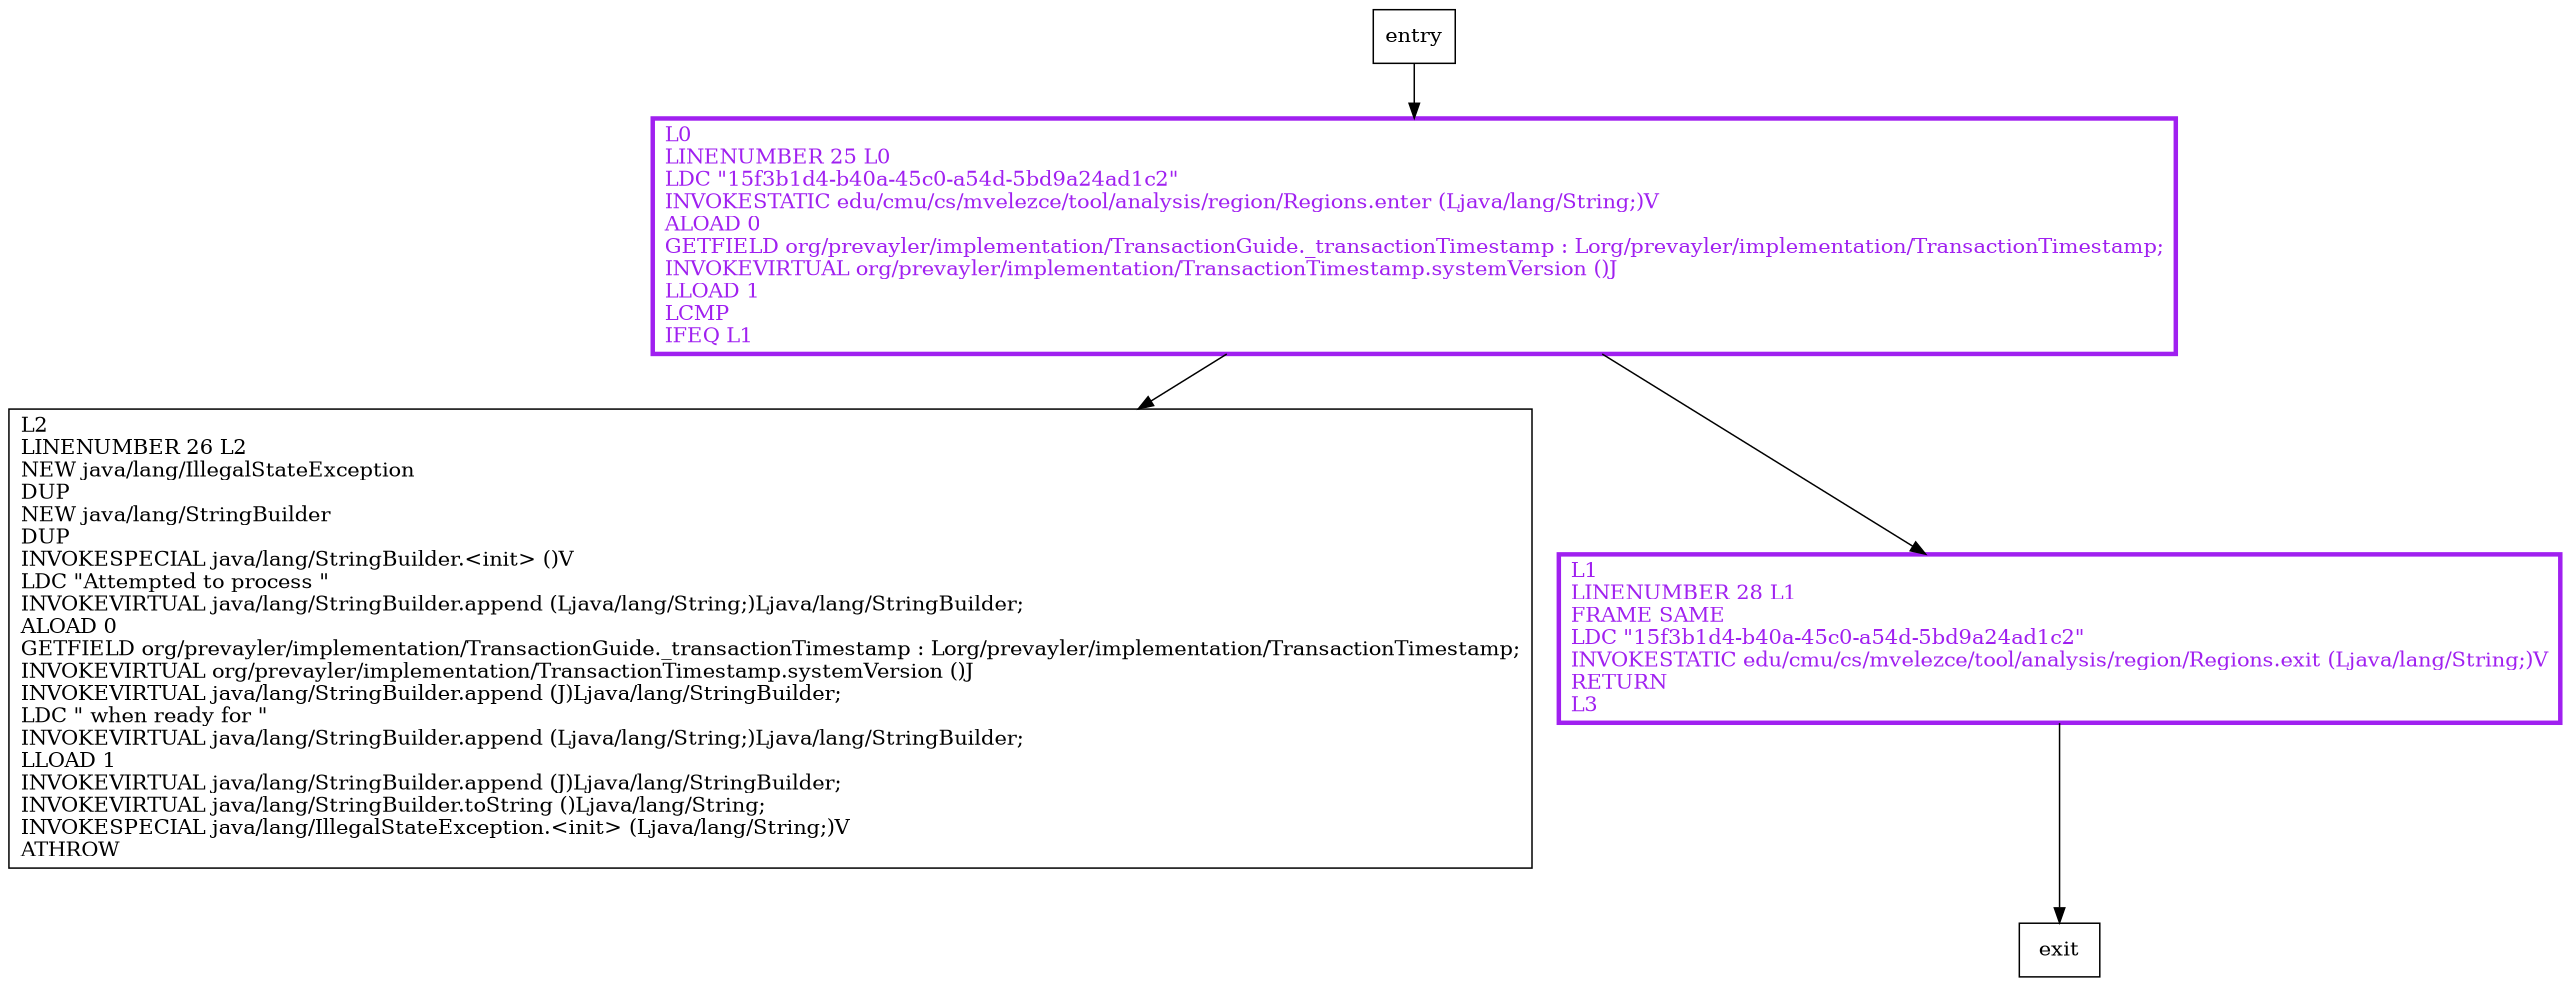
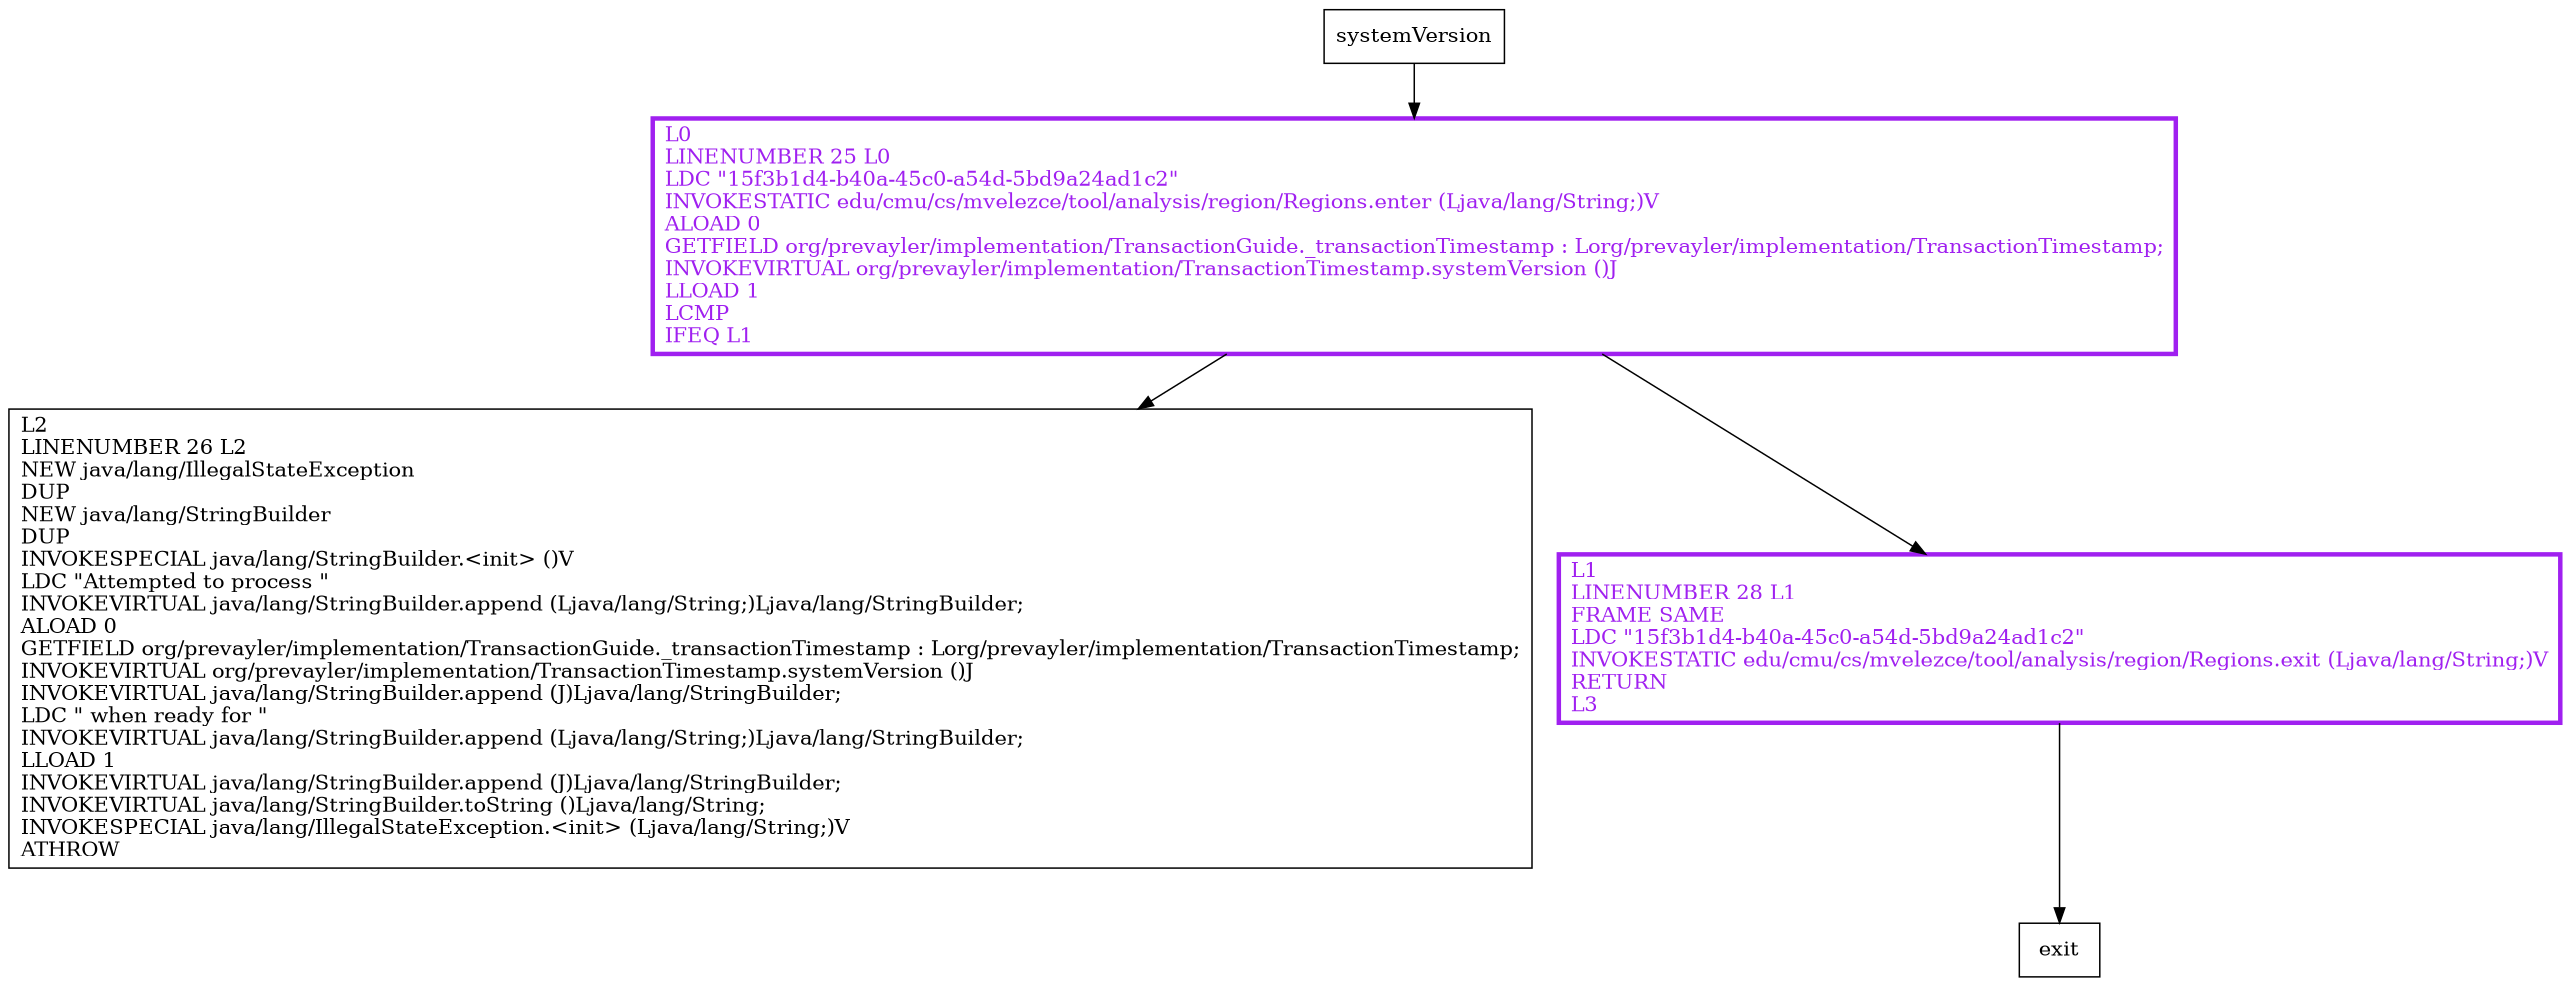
(1414, 37) -> (1414, 37)
